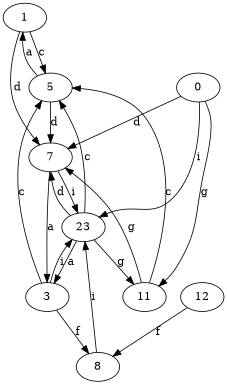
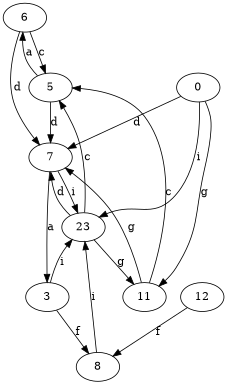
(25, 18) -> (25, 18)
(19, 195) -> none
(67, 258) -> none
